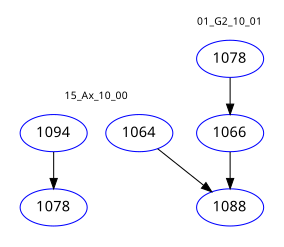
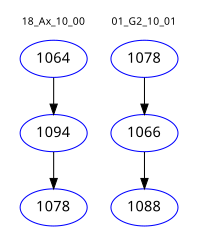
(96, 96) -> (54, 22)
(174, 162) -> (54, 91)
